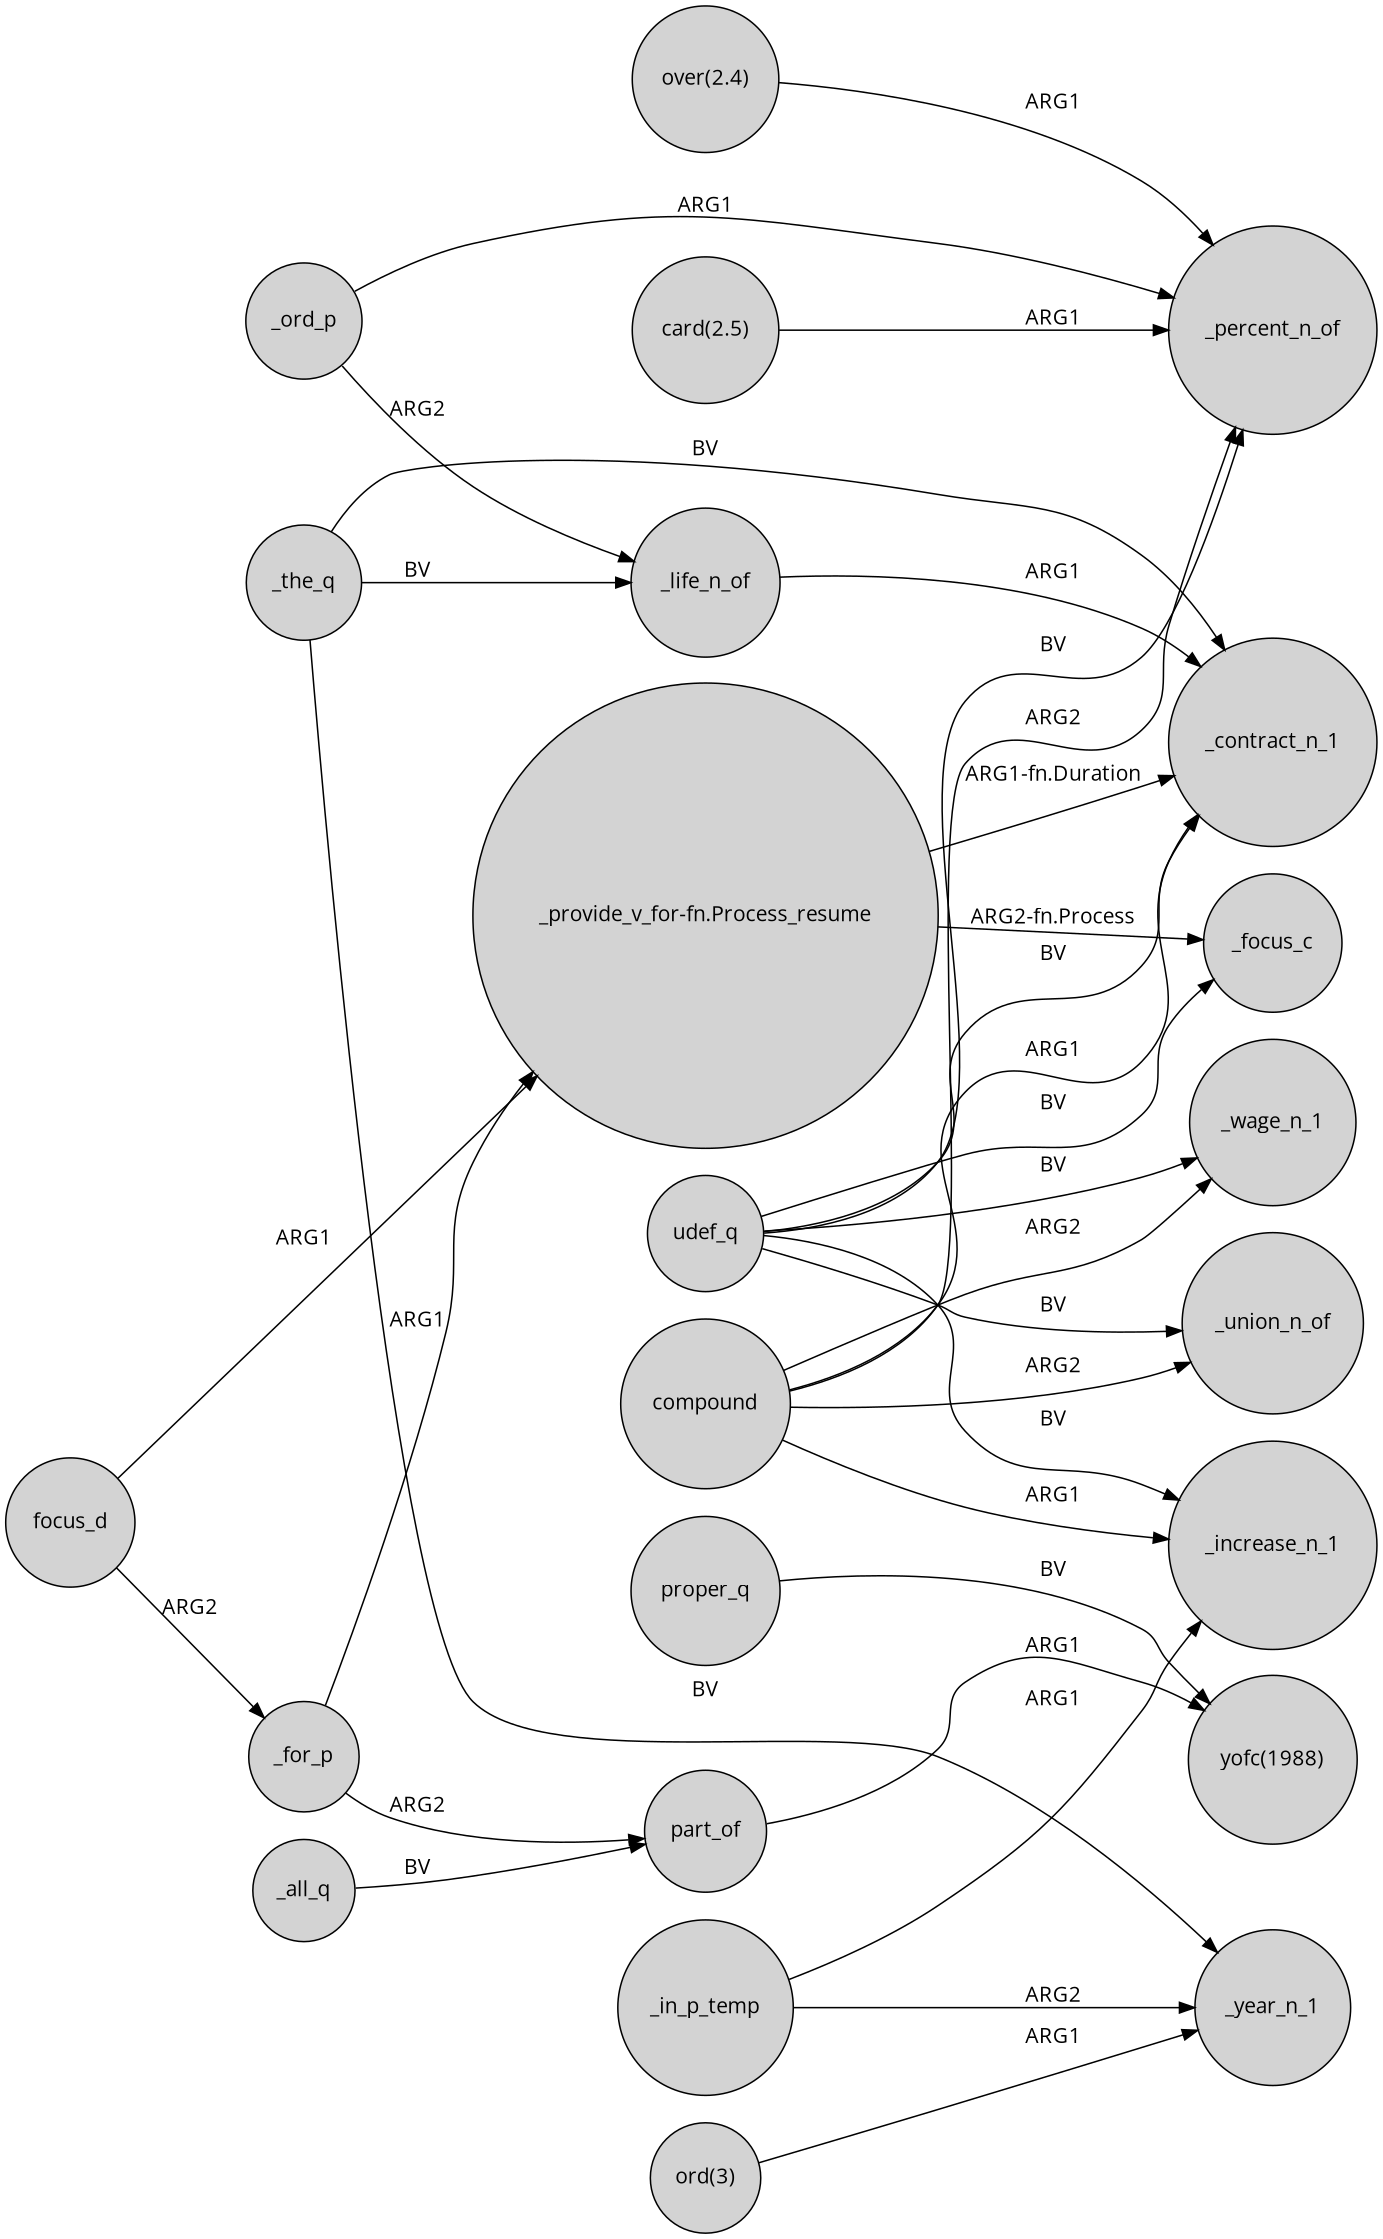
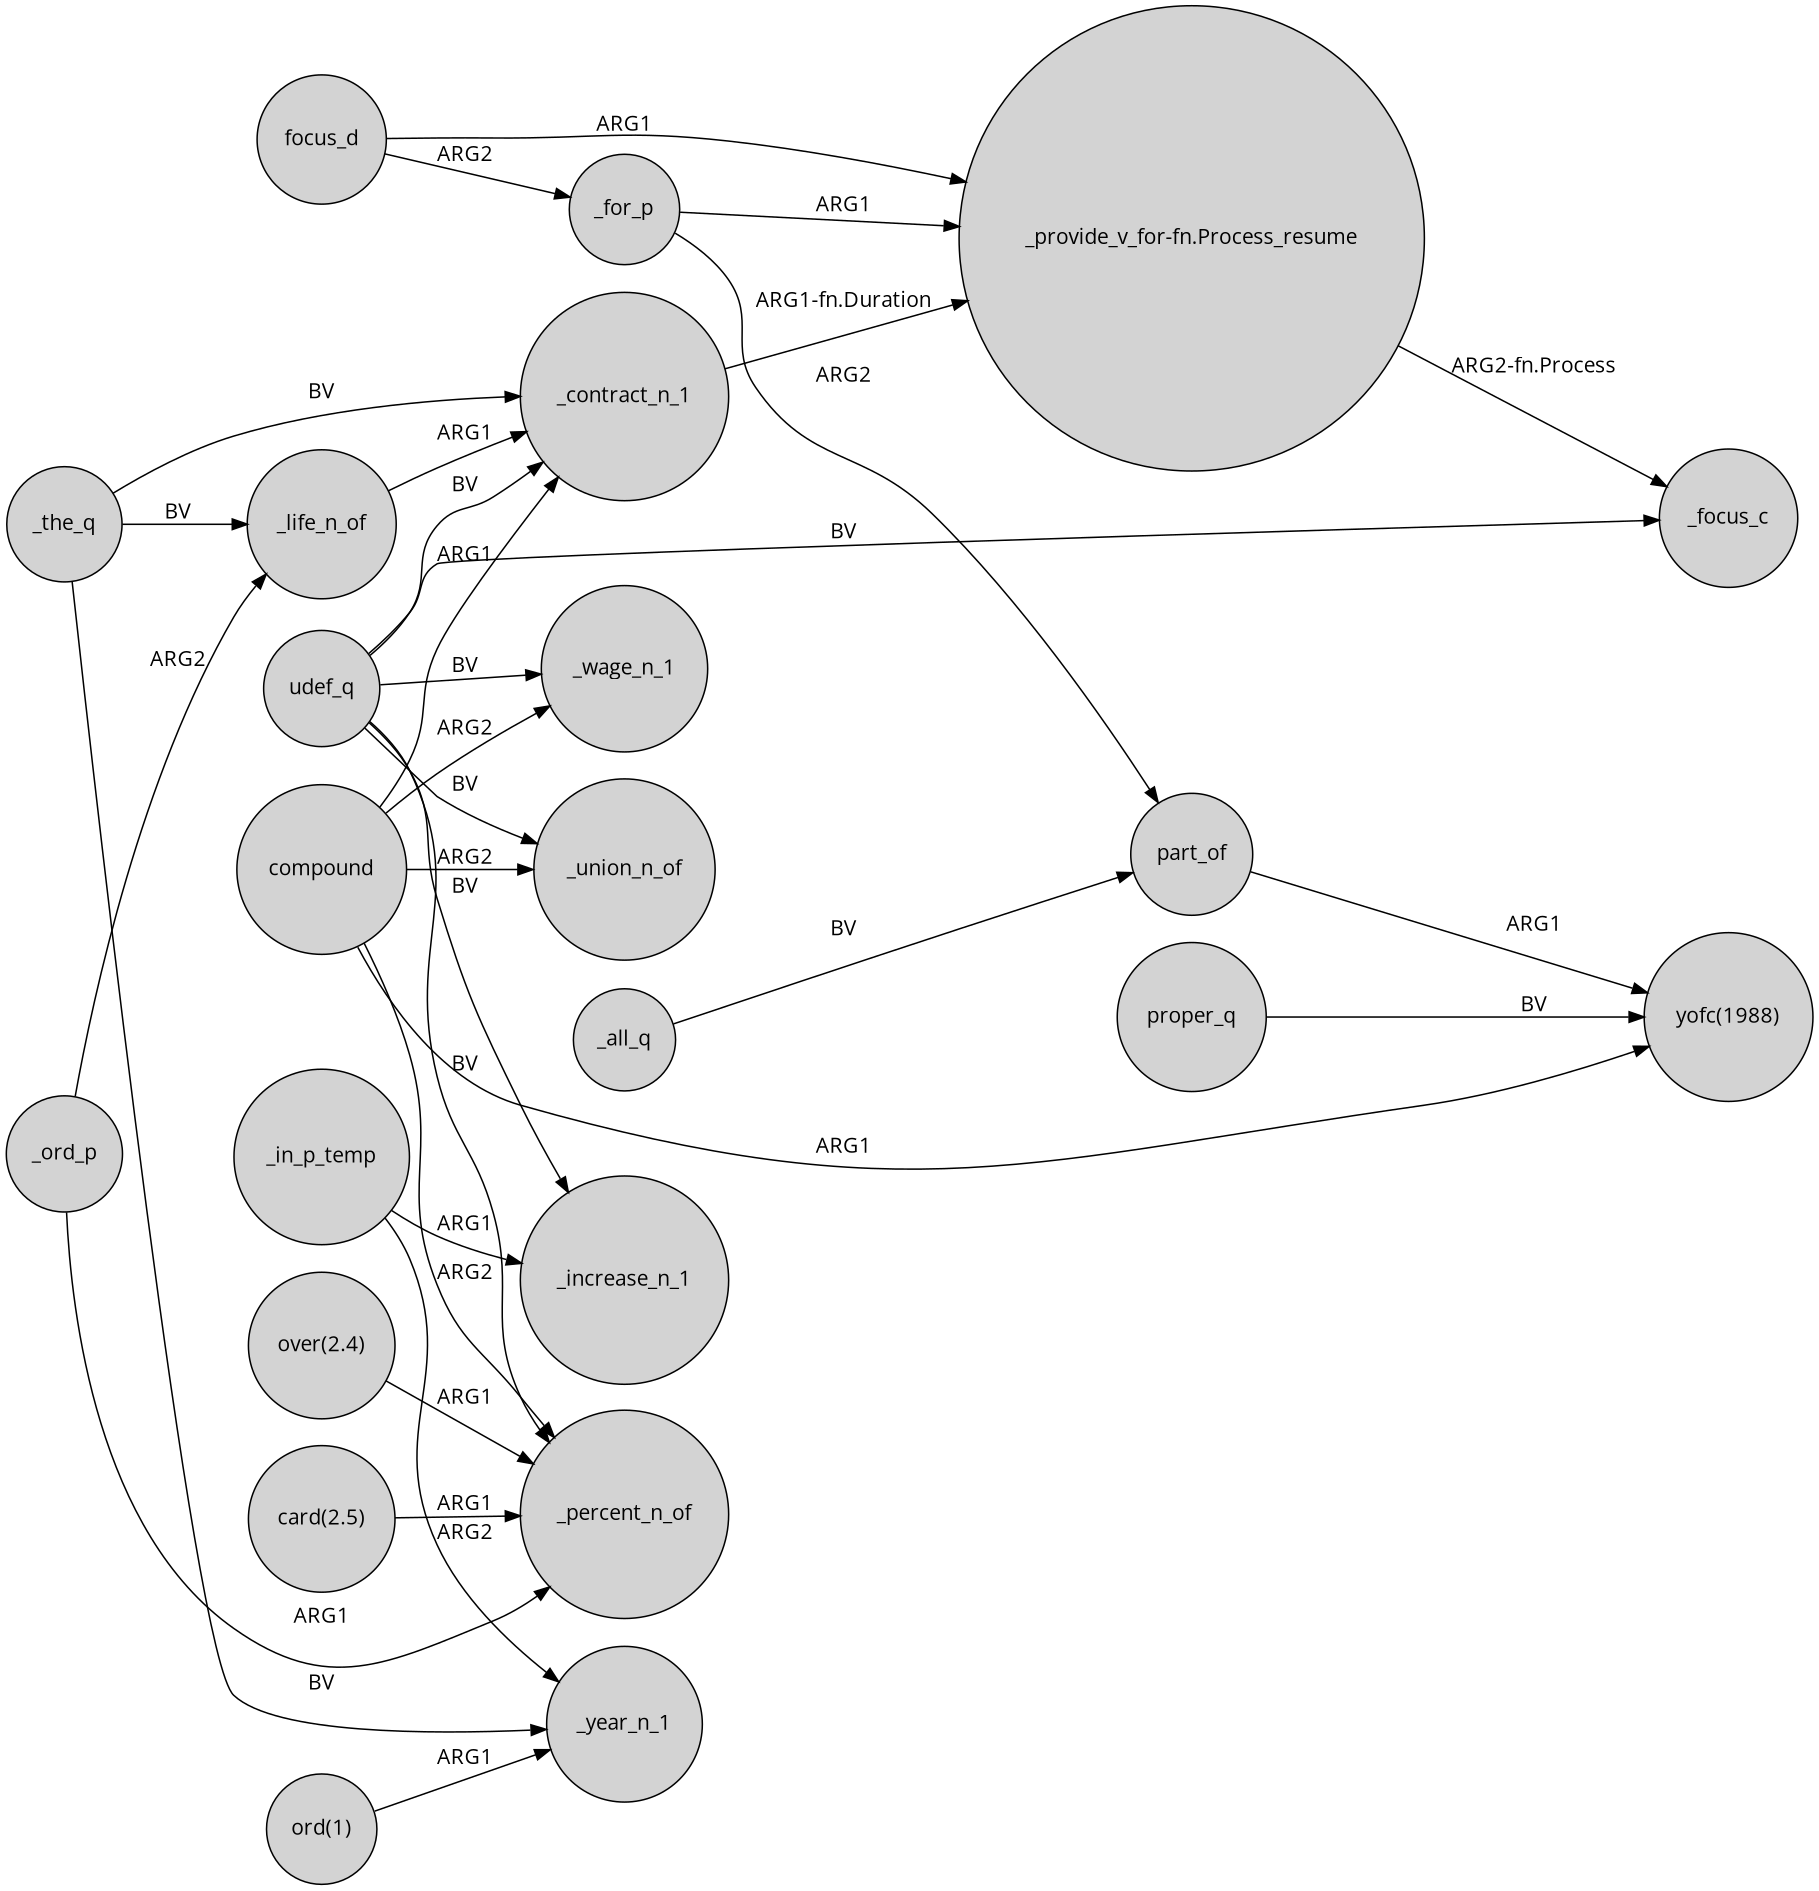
(1045, 817) -> (839, 337)
(963, 1507) -> (964, 1168)
(706, 2178) -> (322, 1829)
